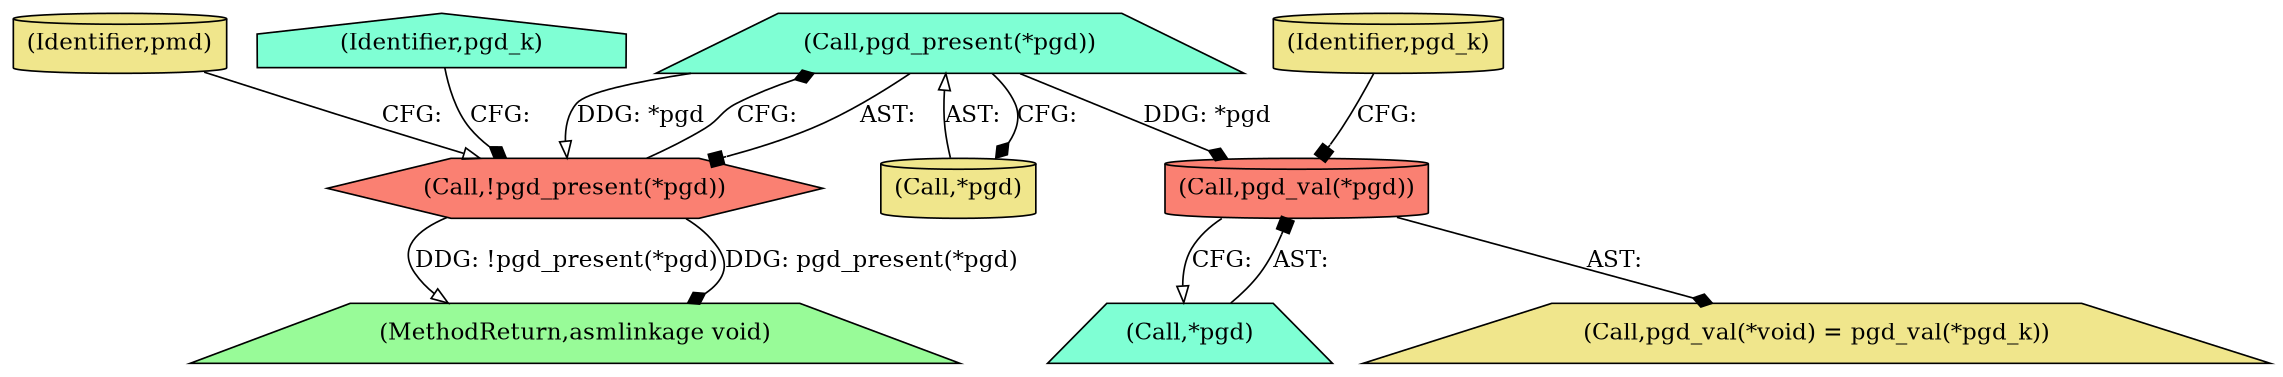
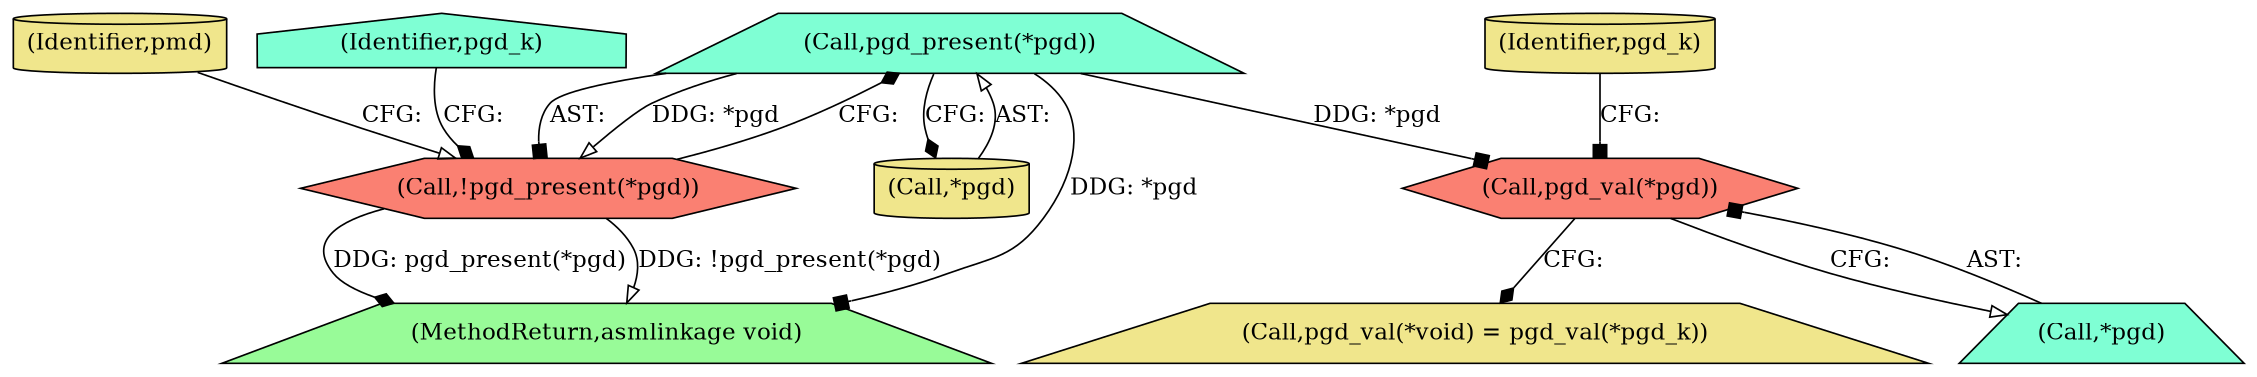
(1114, 112) -> (1276, 116)
(1297, 188) -> (1600, 188)
none -> (1028, 236)
(1618, 261) -> (1578, 261)
